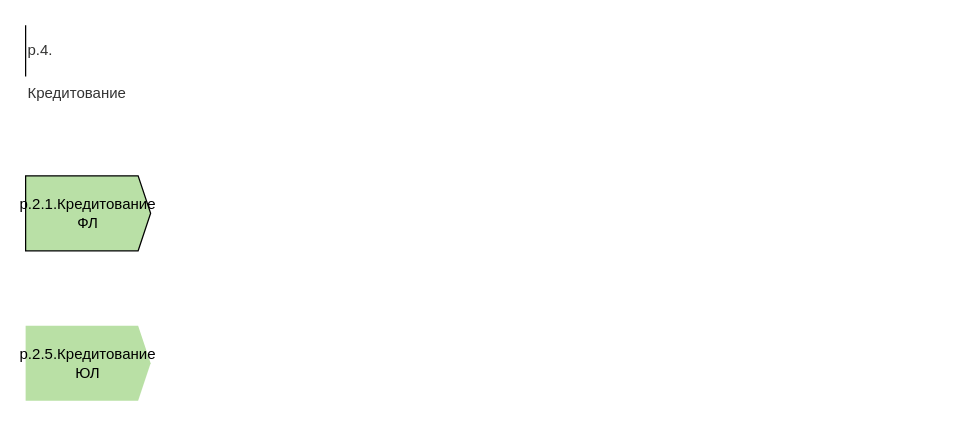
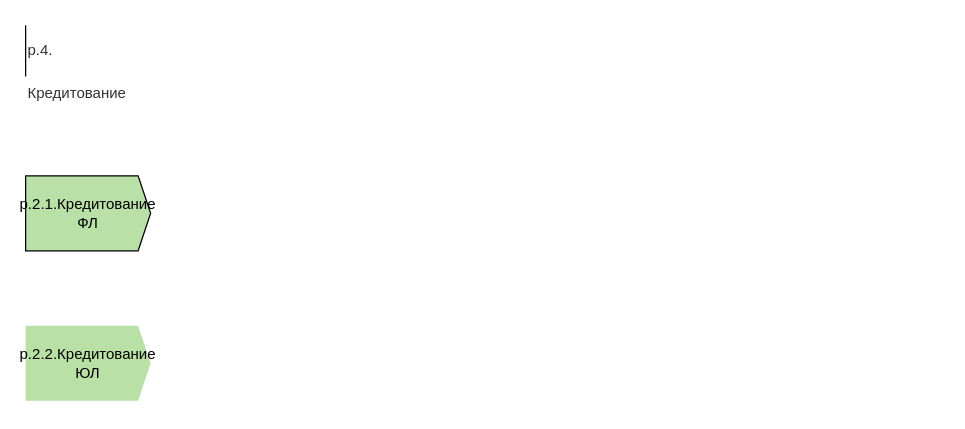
(88, 363) -> (88, 363)
